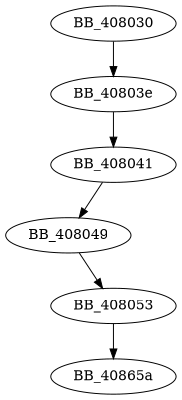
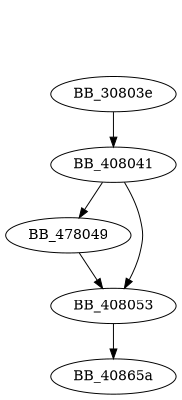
(113, 24) -> none
(113, 94) -> (113, 94)
none -> (142, 230)
(68, 235) -> (68, 235)
